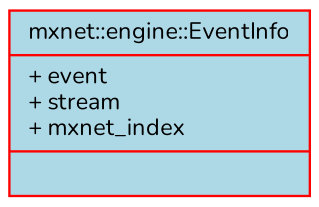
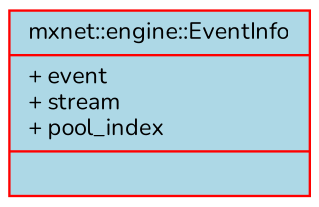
(107, 128) -> (96, 128)
